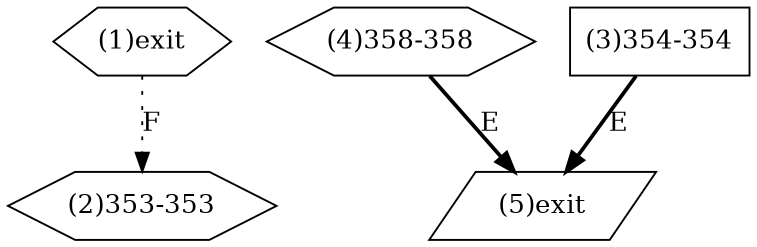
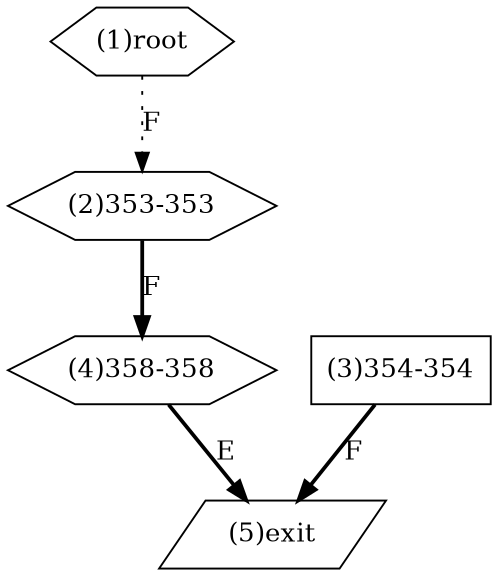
(142, 42) -> (142, 42)
(619, 124) -> (354, 452)
none -> (142, 279)
